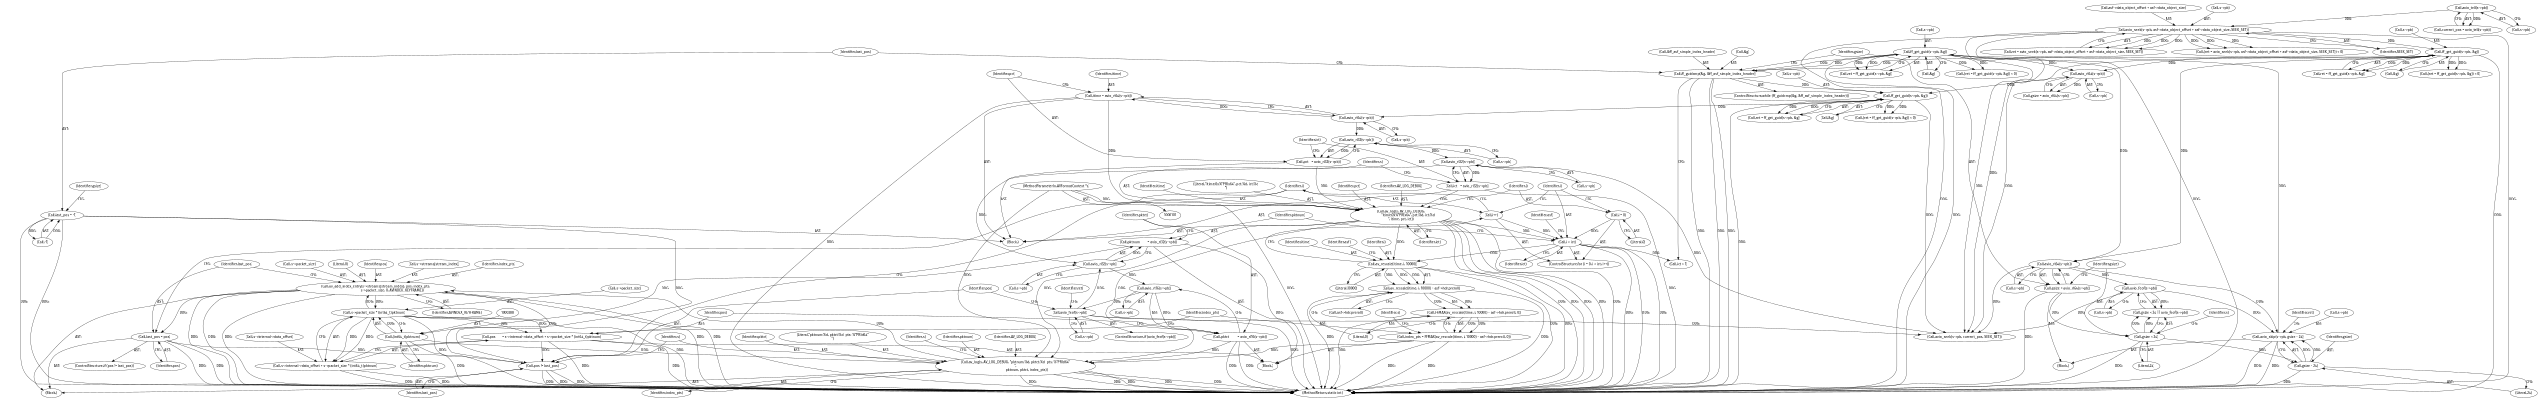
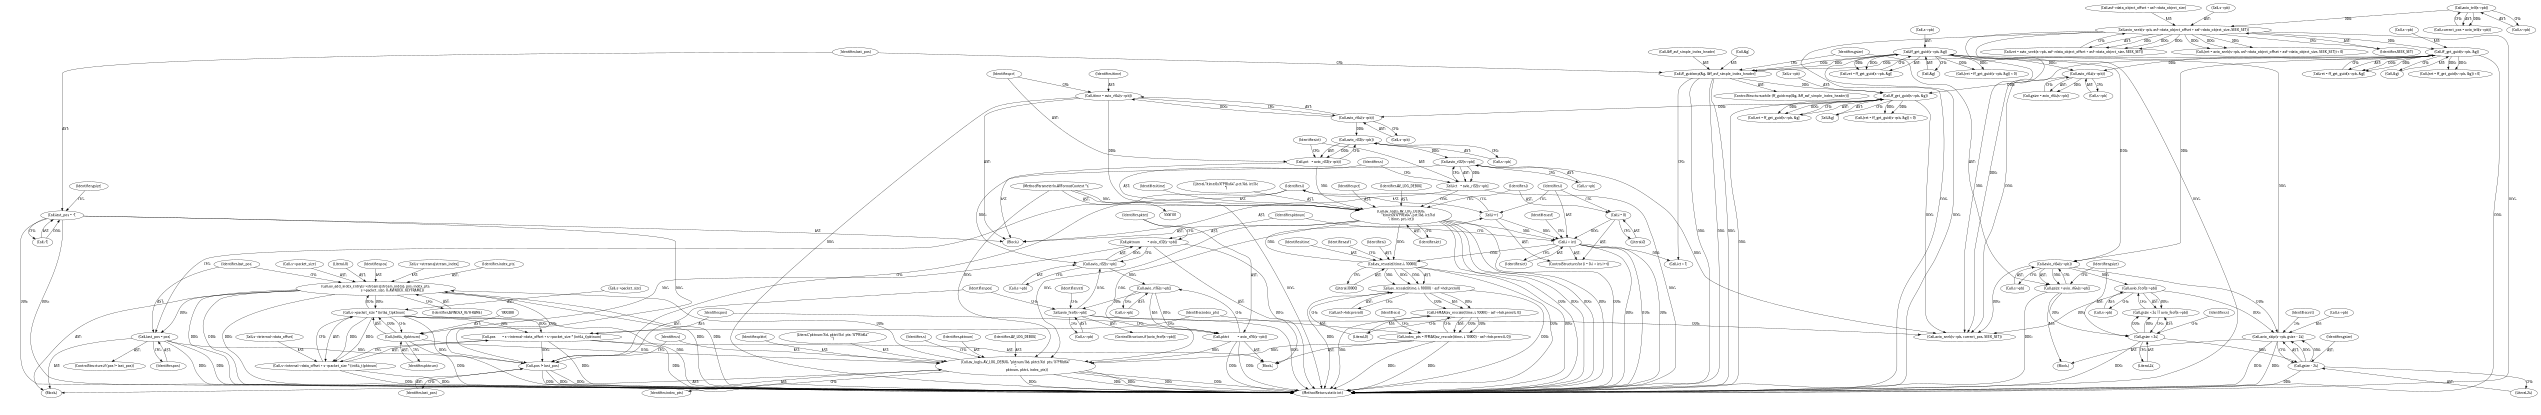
(33, 231) -> (33, 231)
(1272, 242) -> (1272, 242)
